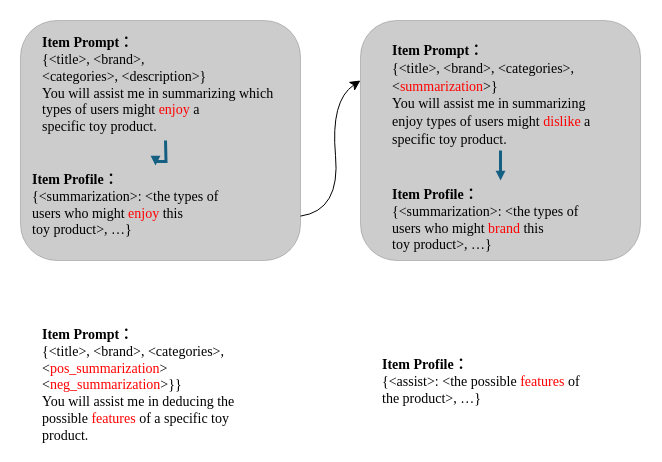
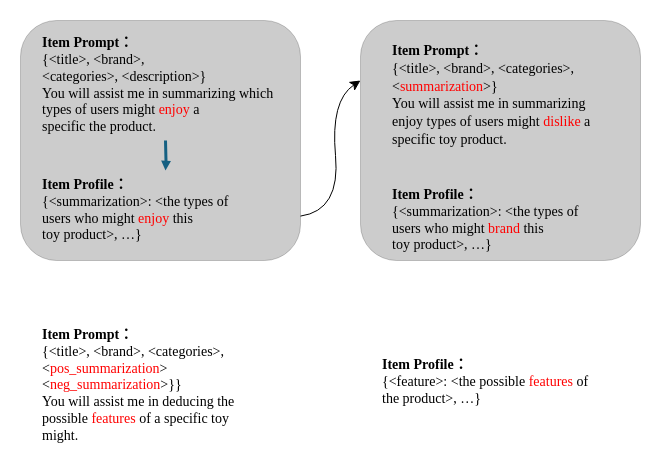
(152, 86) -> (152, 86)
(501, 161) -> none
(156, 206) -> (166, 211)
(152, 378) -> (152, 378)
(492, 379) -> (492, 379)
